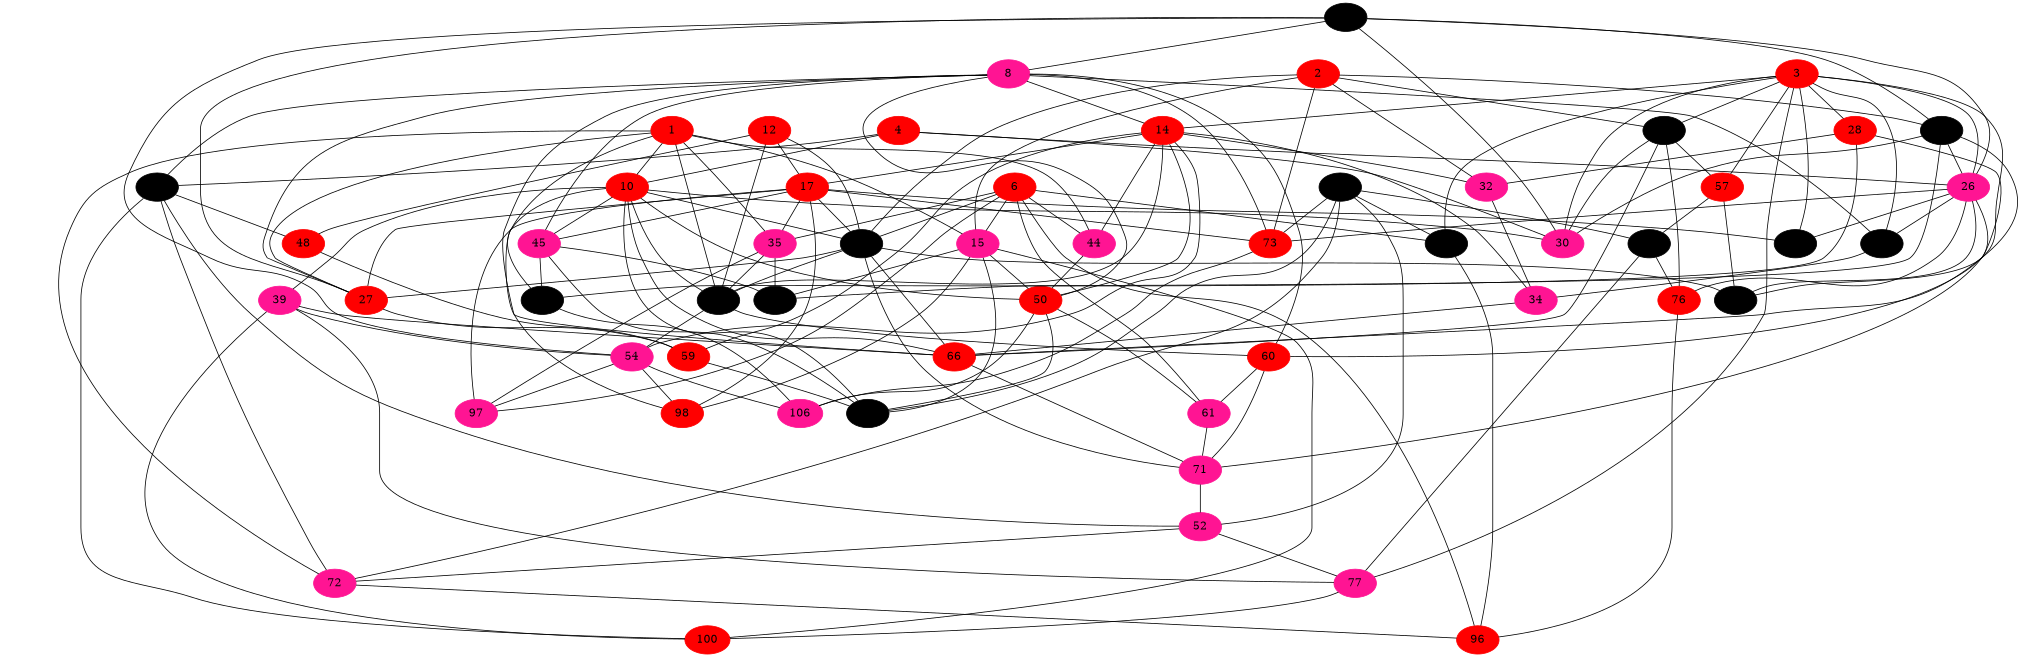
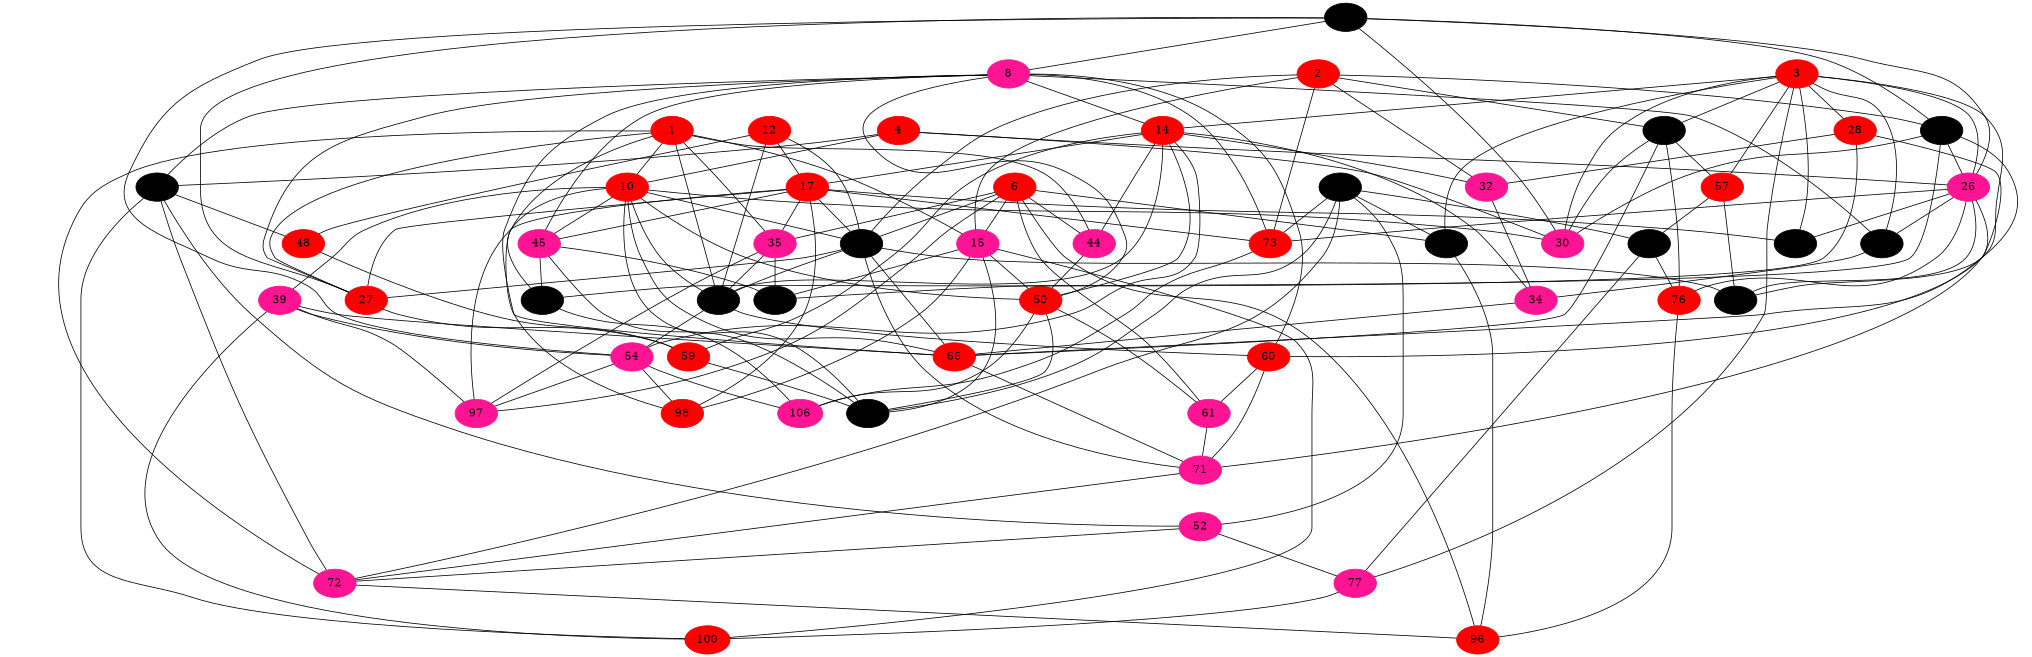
(1200, 498) -> (768, 527)
(779, 561) -> (388, 342)
